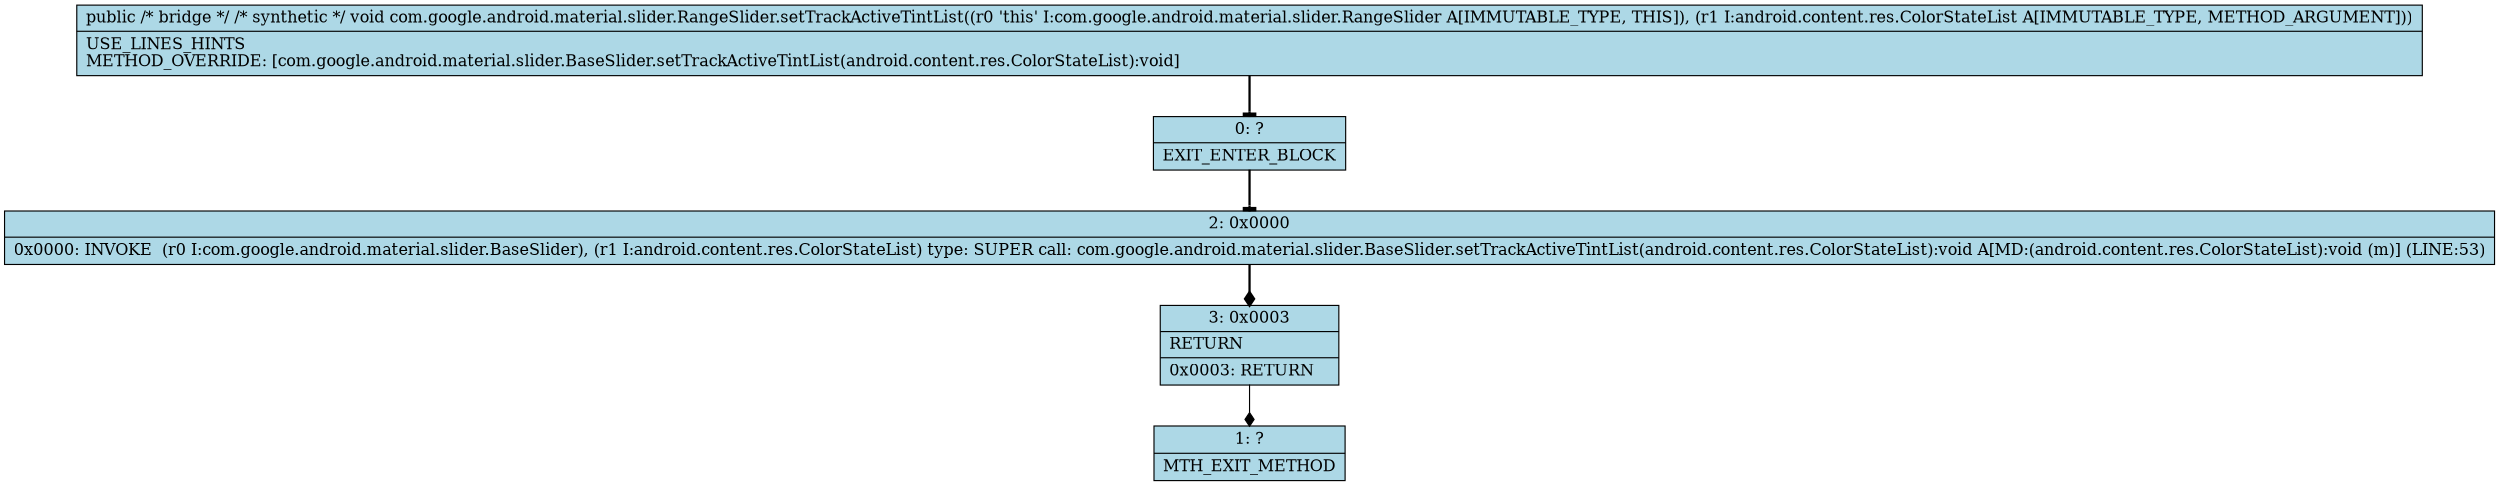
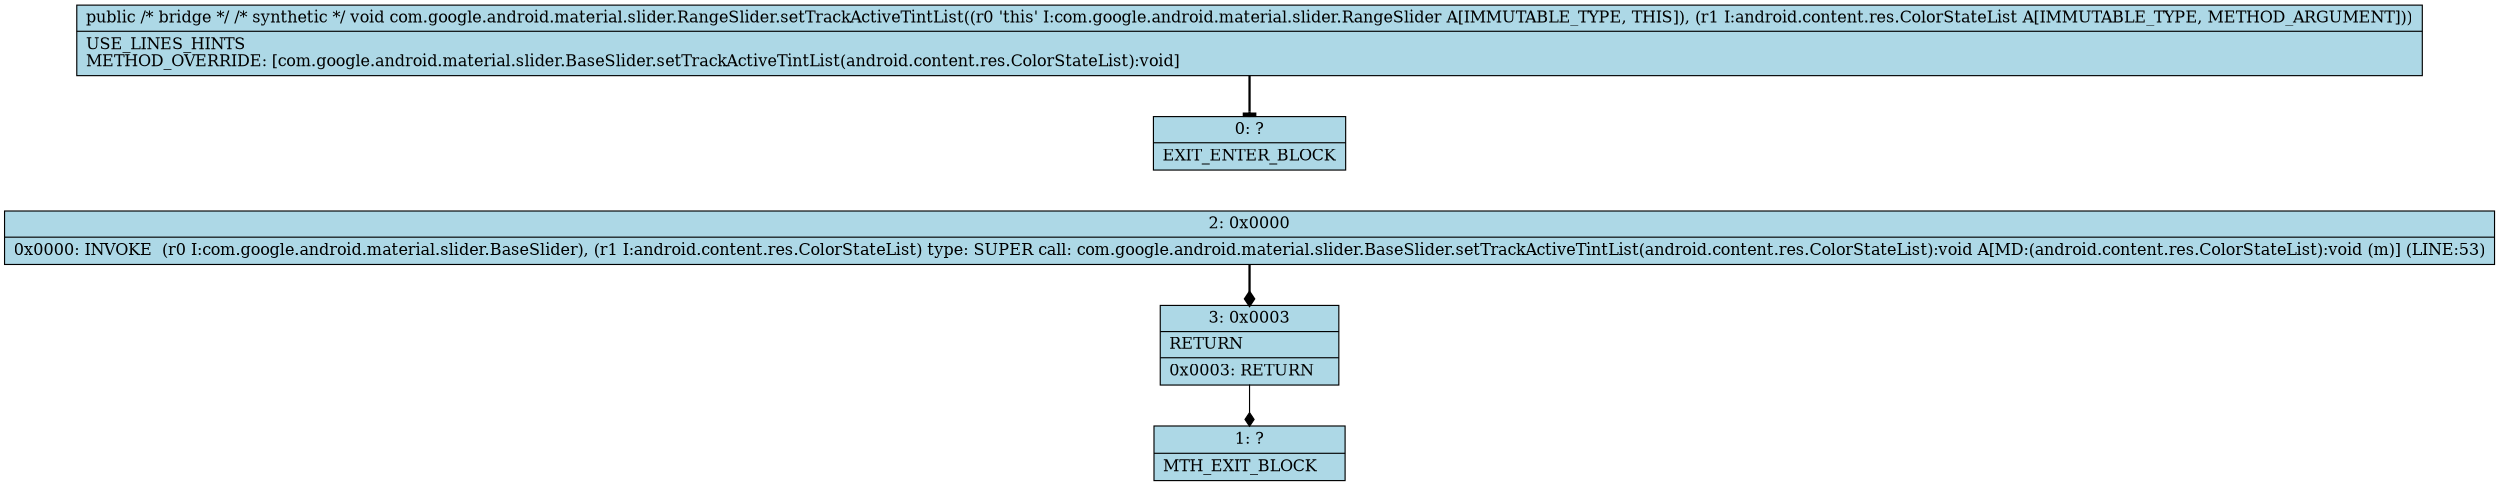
(1250, 188) -> none
(1250, 466) -> (1240, 466)
